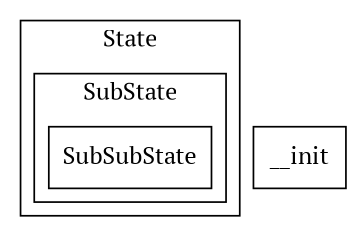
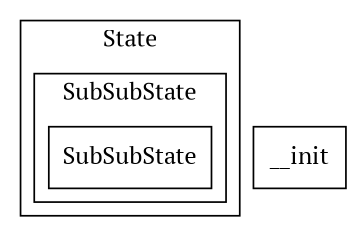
(130, 93) -> (130, 93)
